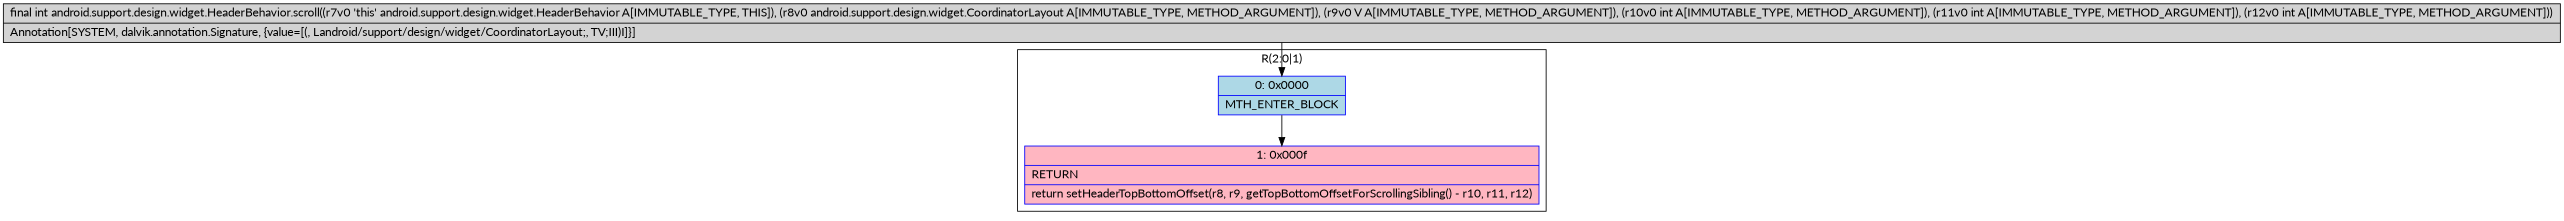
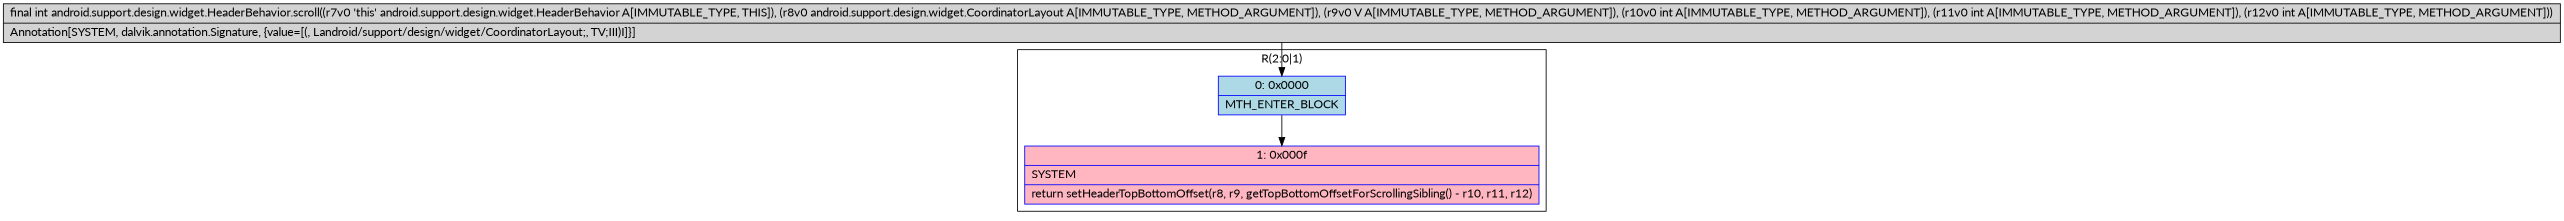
(1055, 175) -> (1054, 175)
